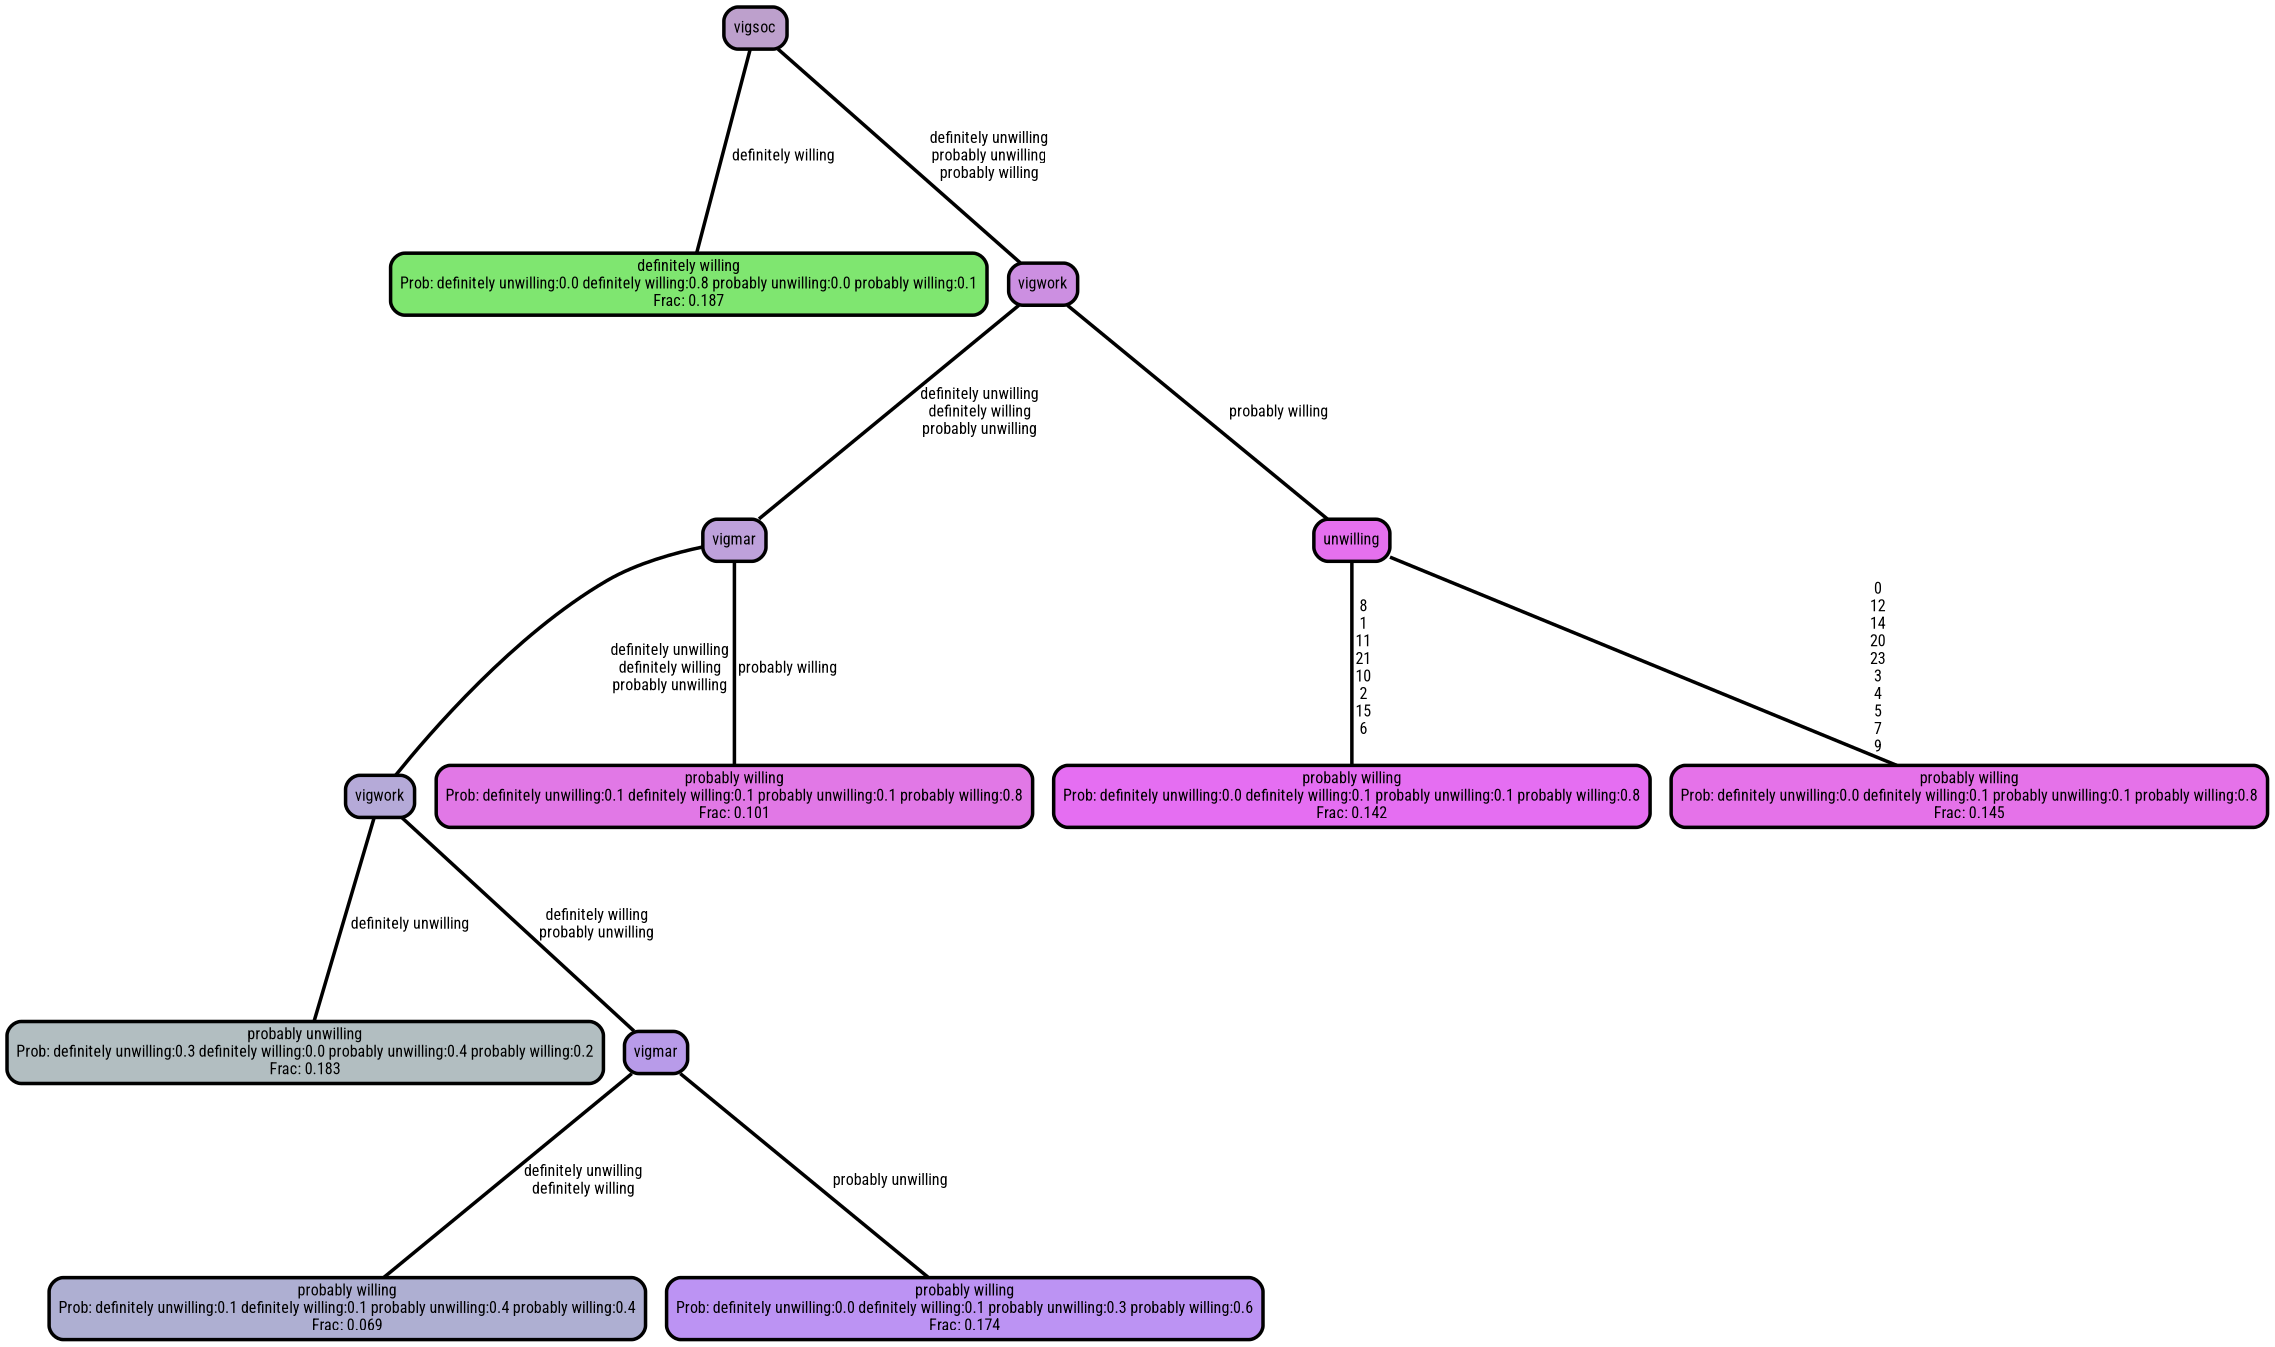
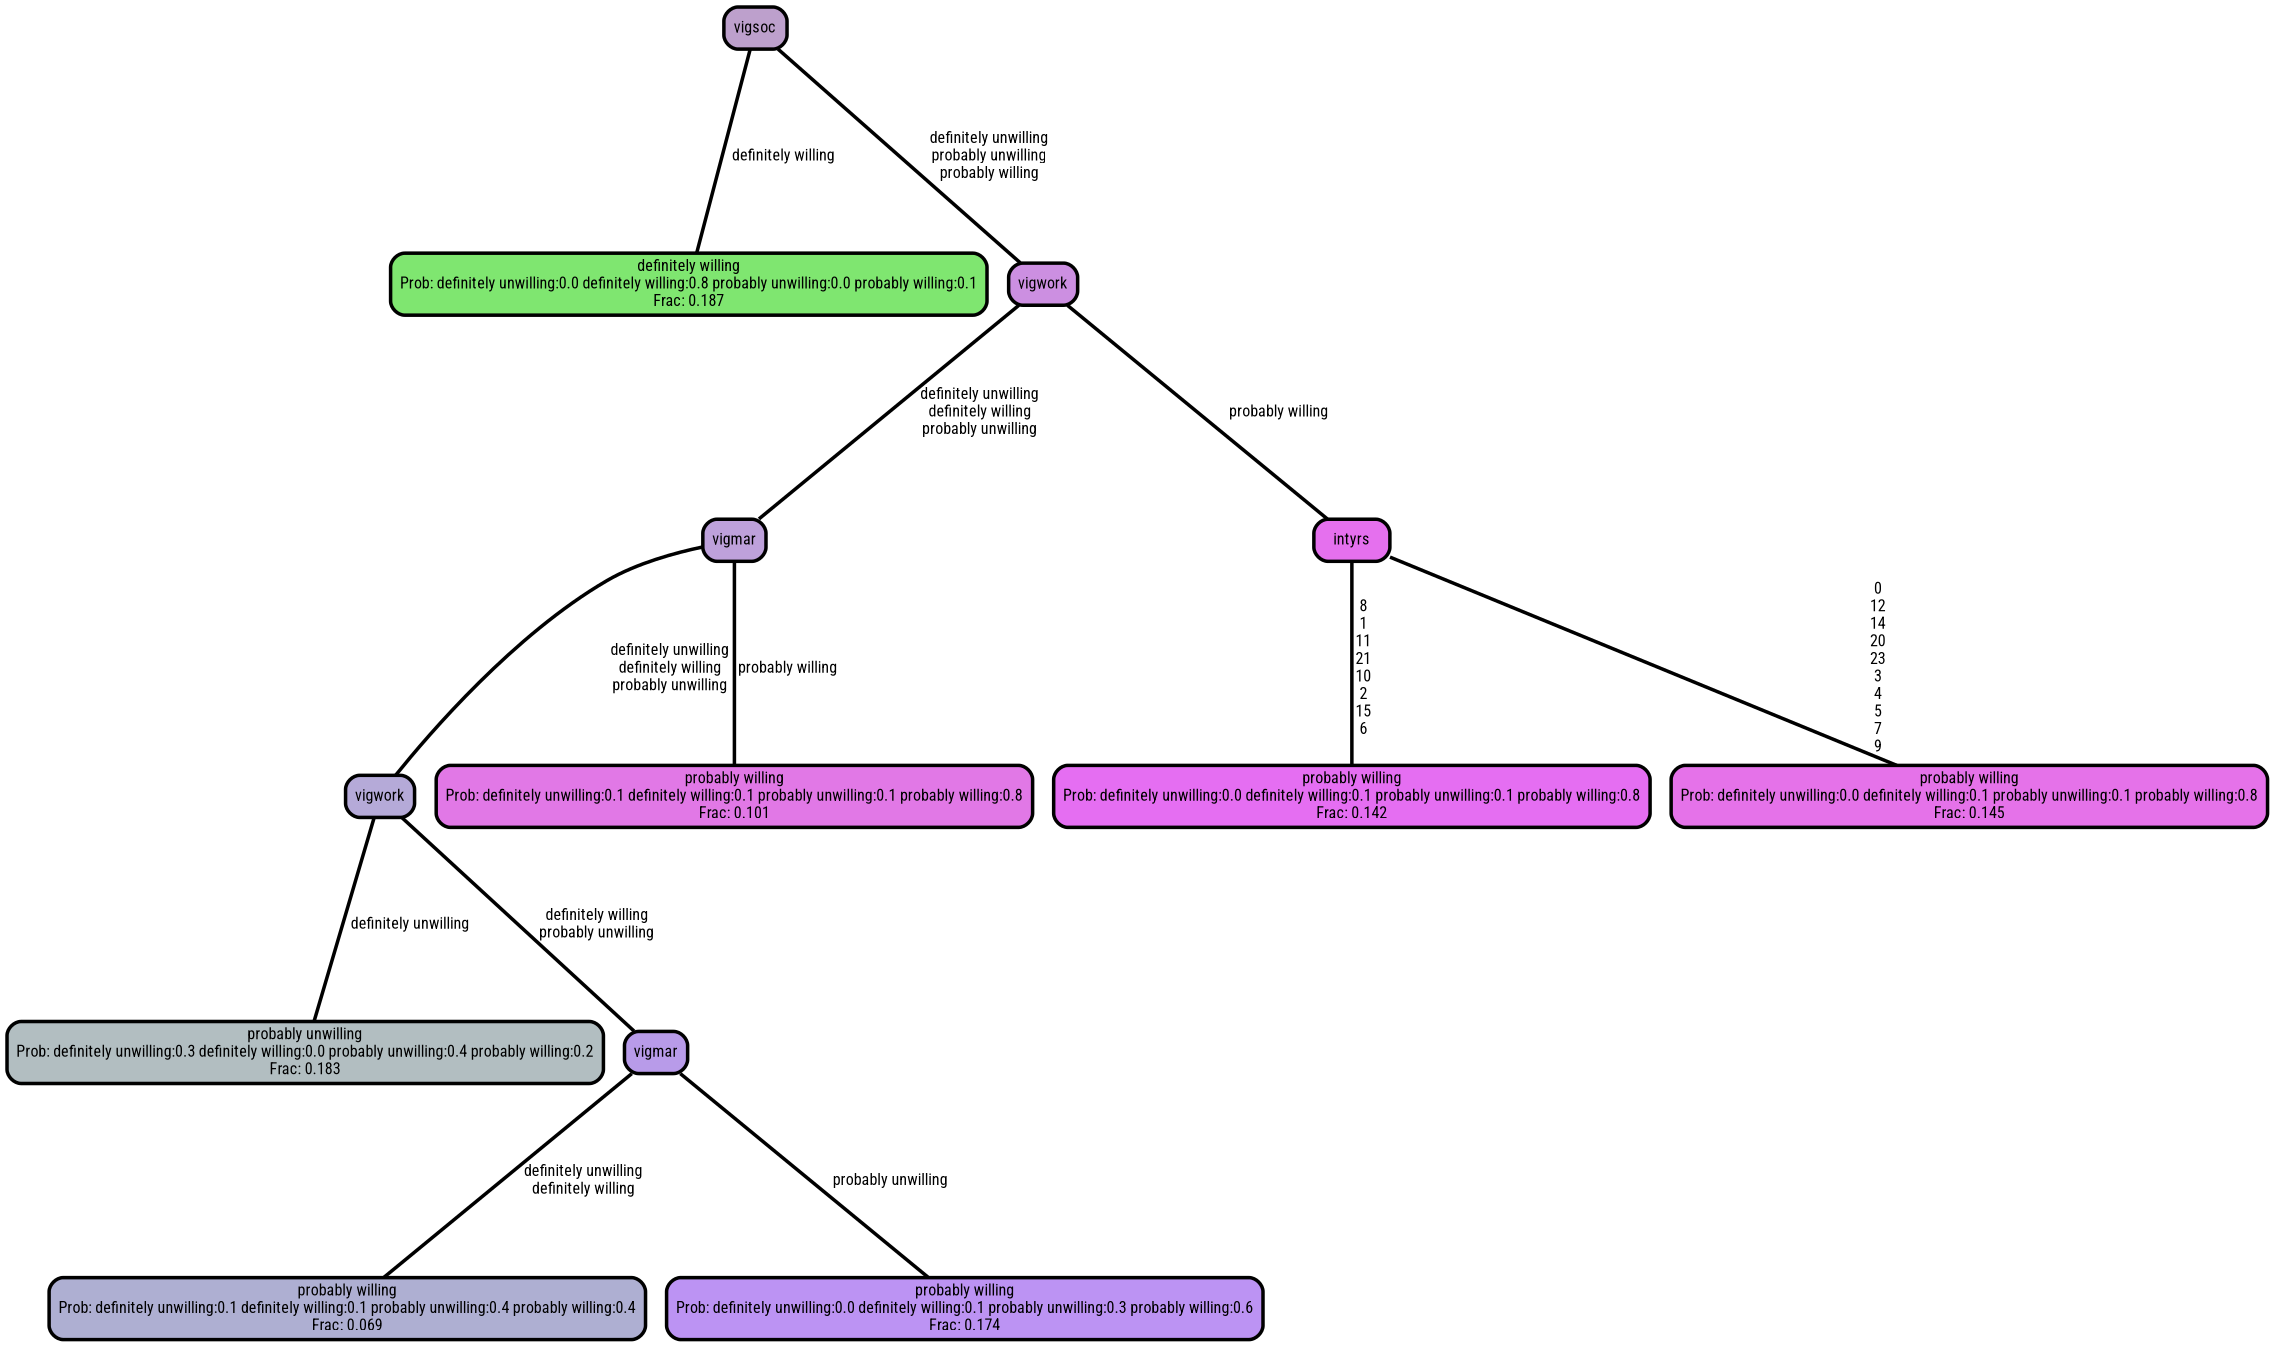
(1352, 540) -> (1352, 540)
